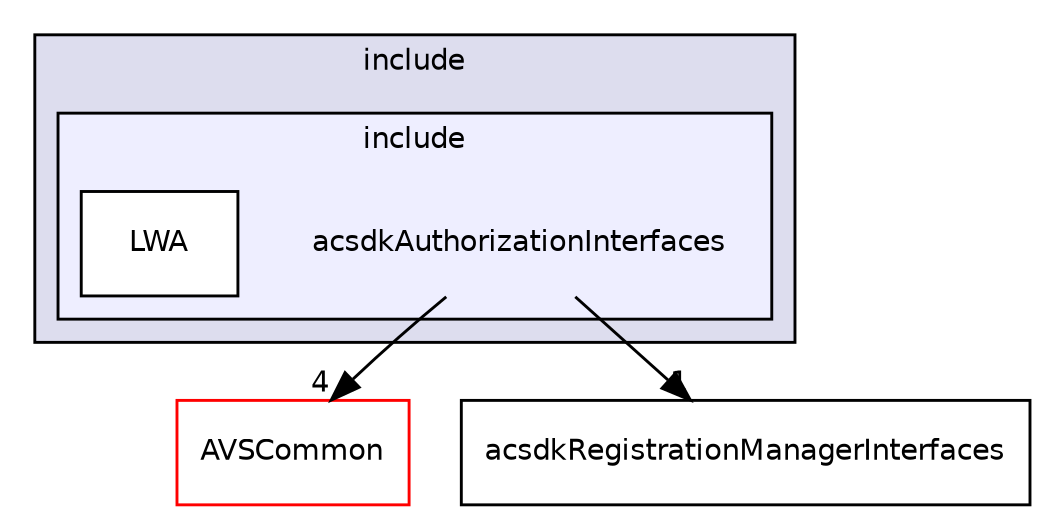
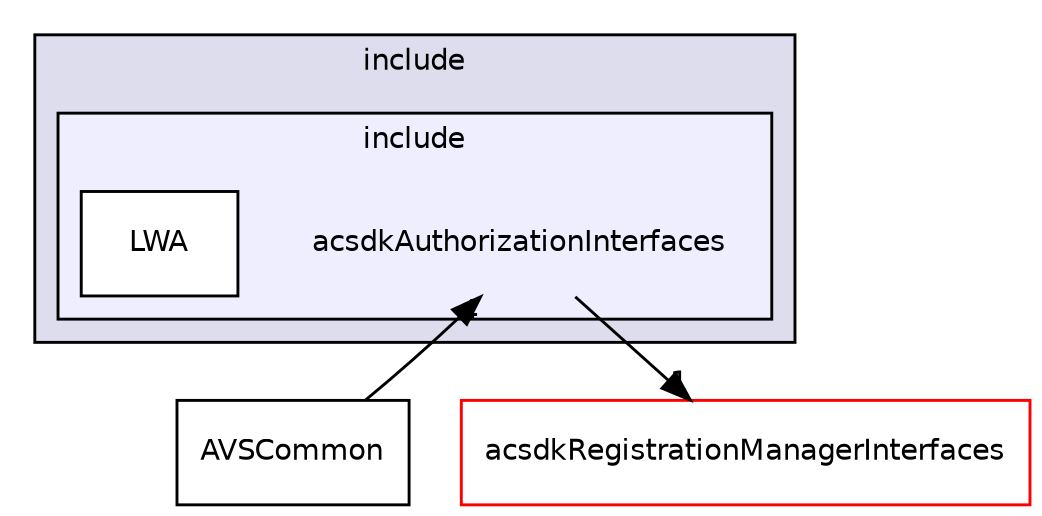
(399, 337) -> (410, 362)
(293, 453) -> (293, 453)
(746, 453) -> (746, 453)
